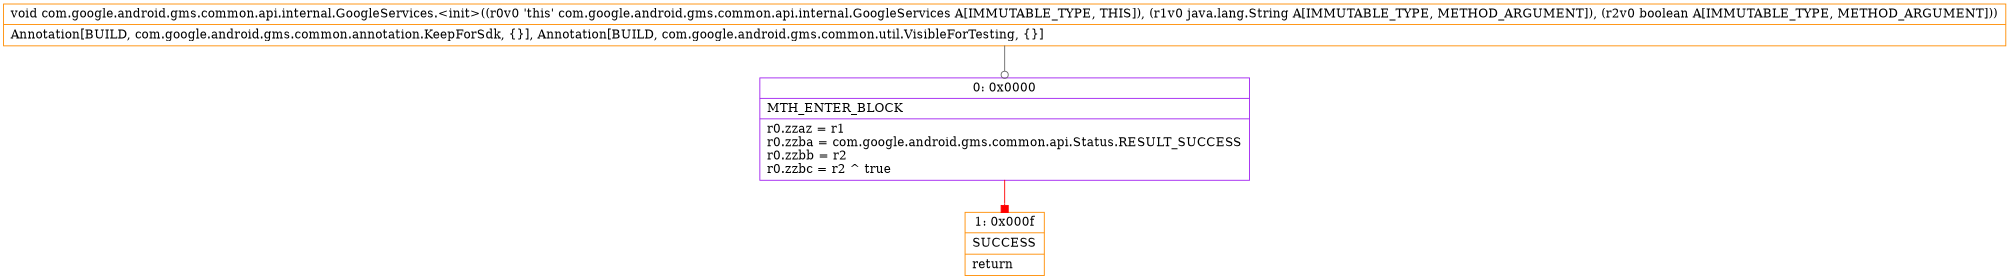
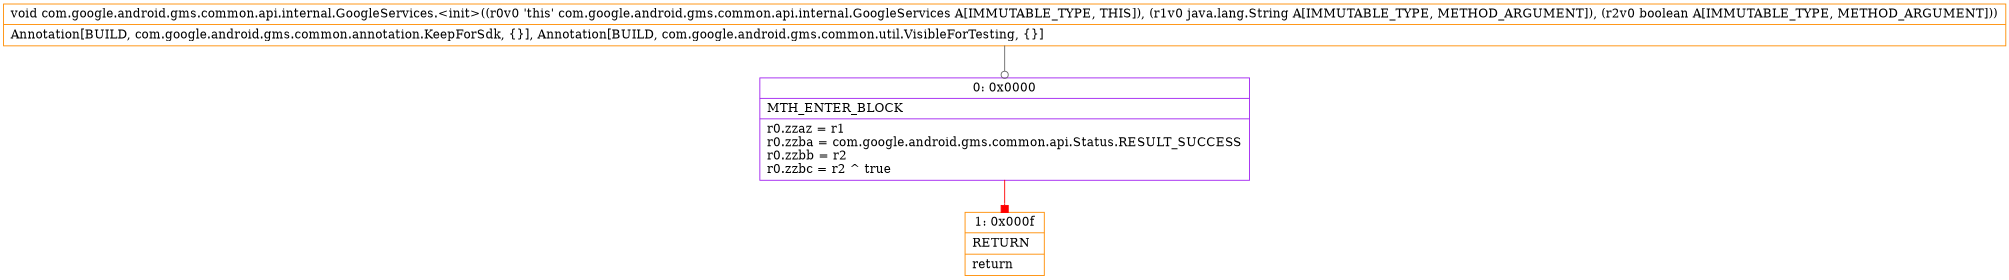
(1005, 243) -> (1001, 243)
